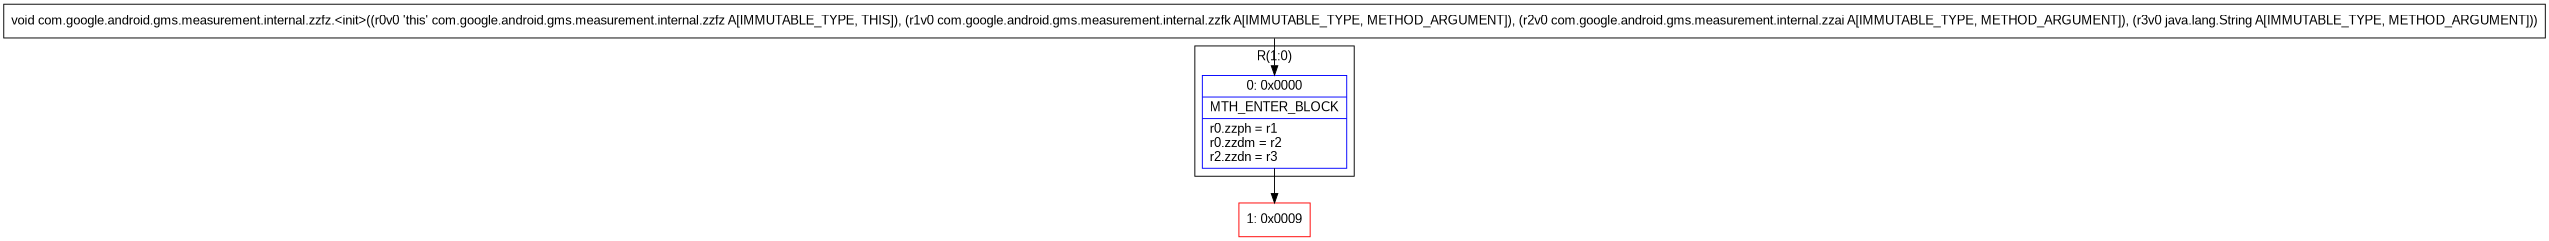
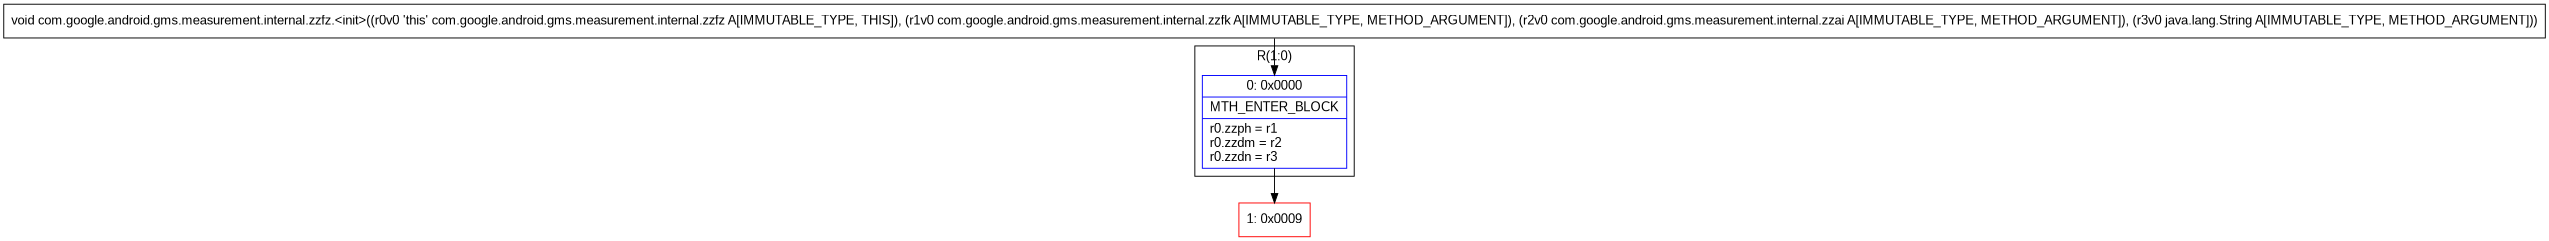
(1244, 157) -> (1244, 157)
